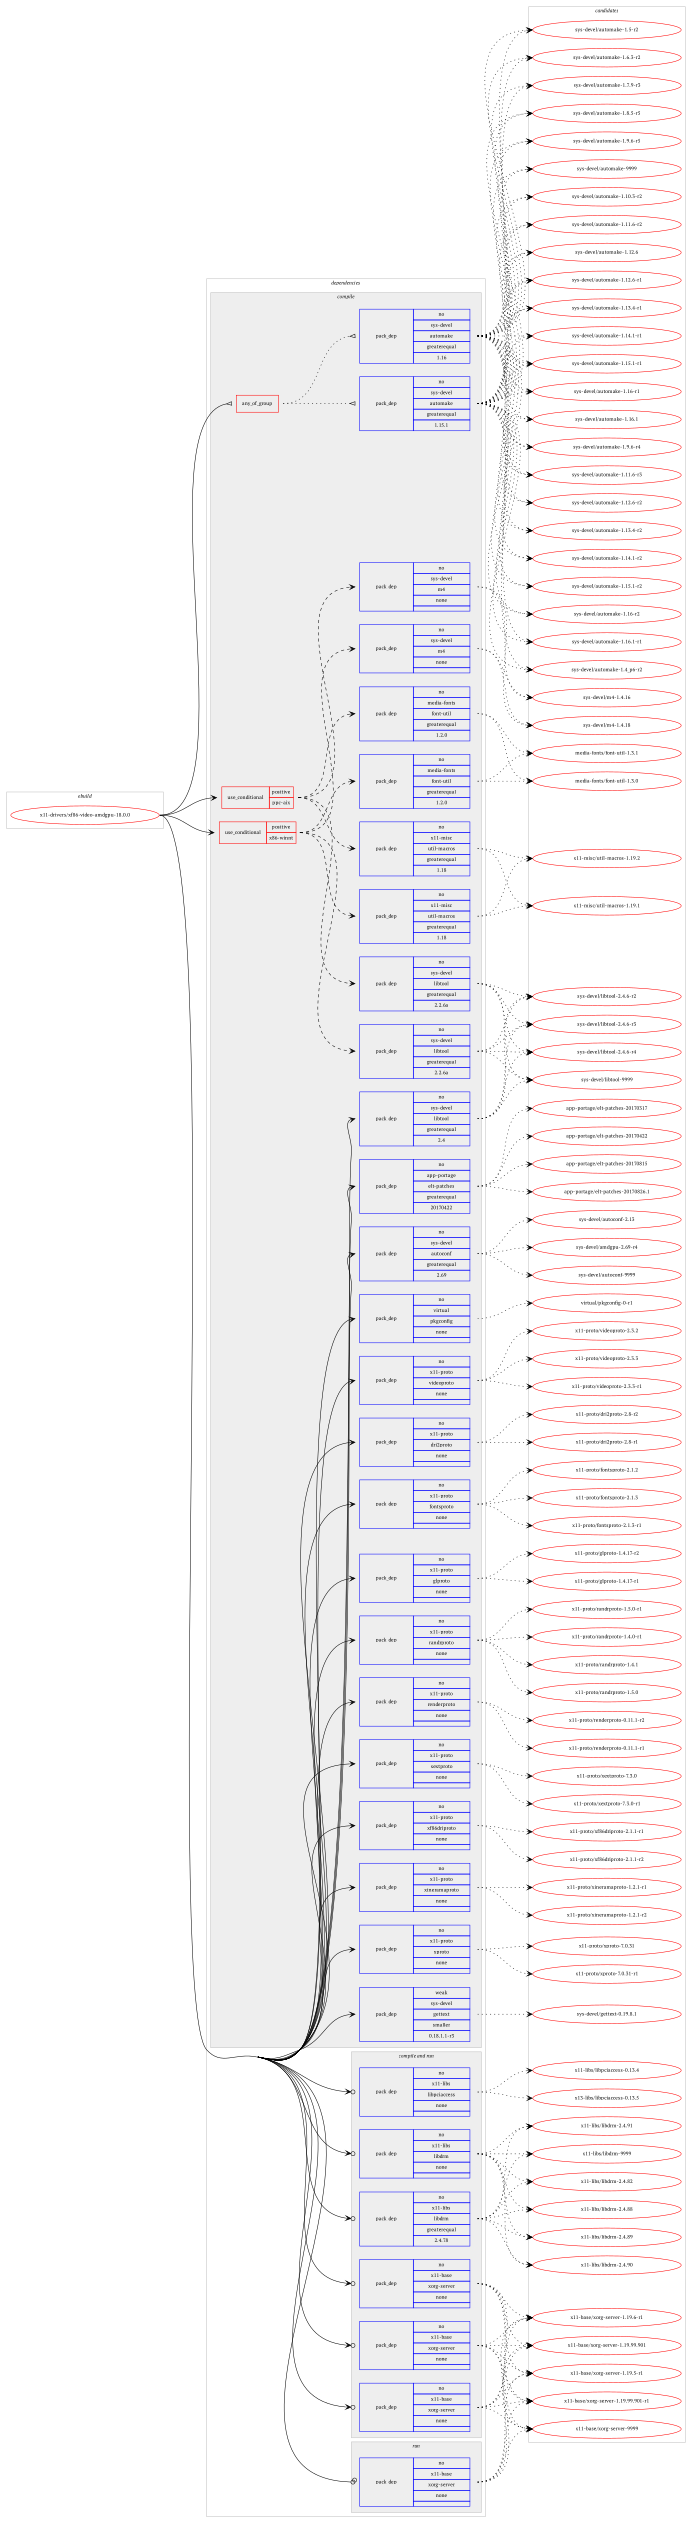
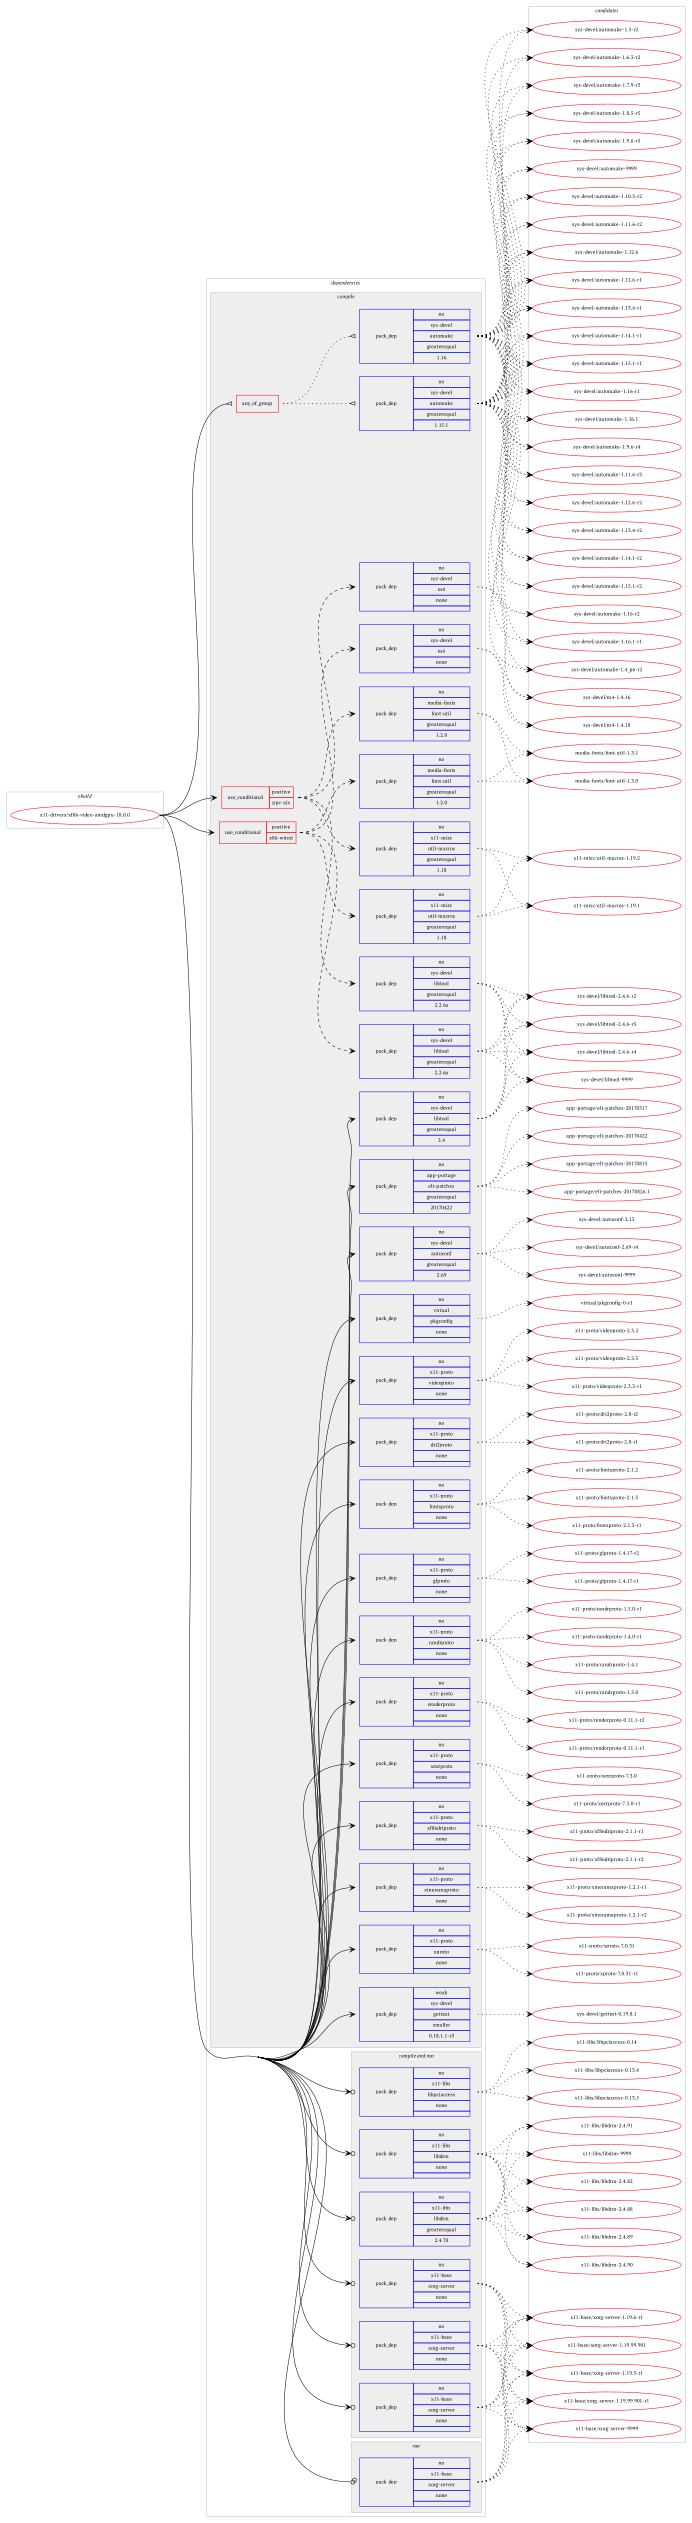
(607, 1247) -> (607, 1247)
none -> (607, 2043)
(607, 2098) -> (607, 2098)
